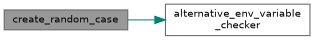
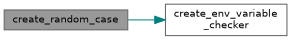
(238, 20) -> (226, 20)
